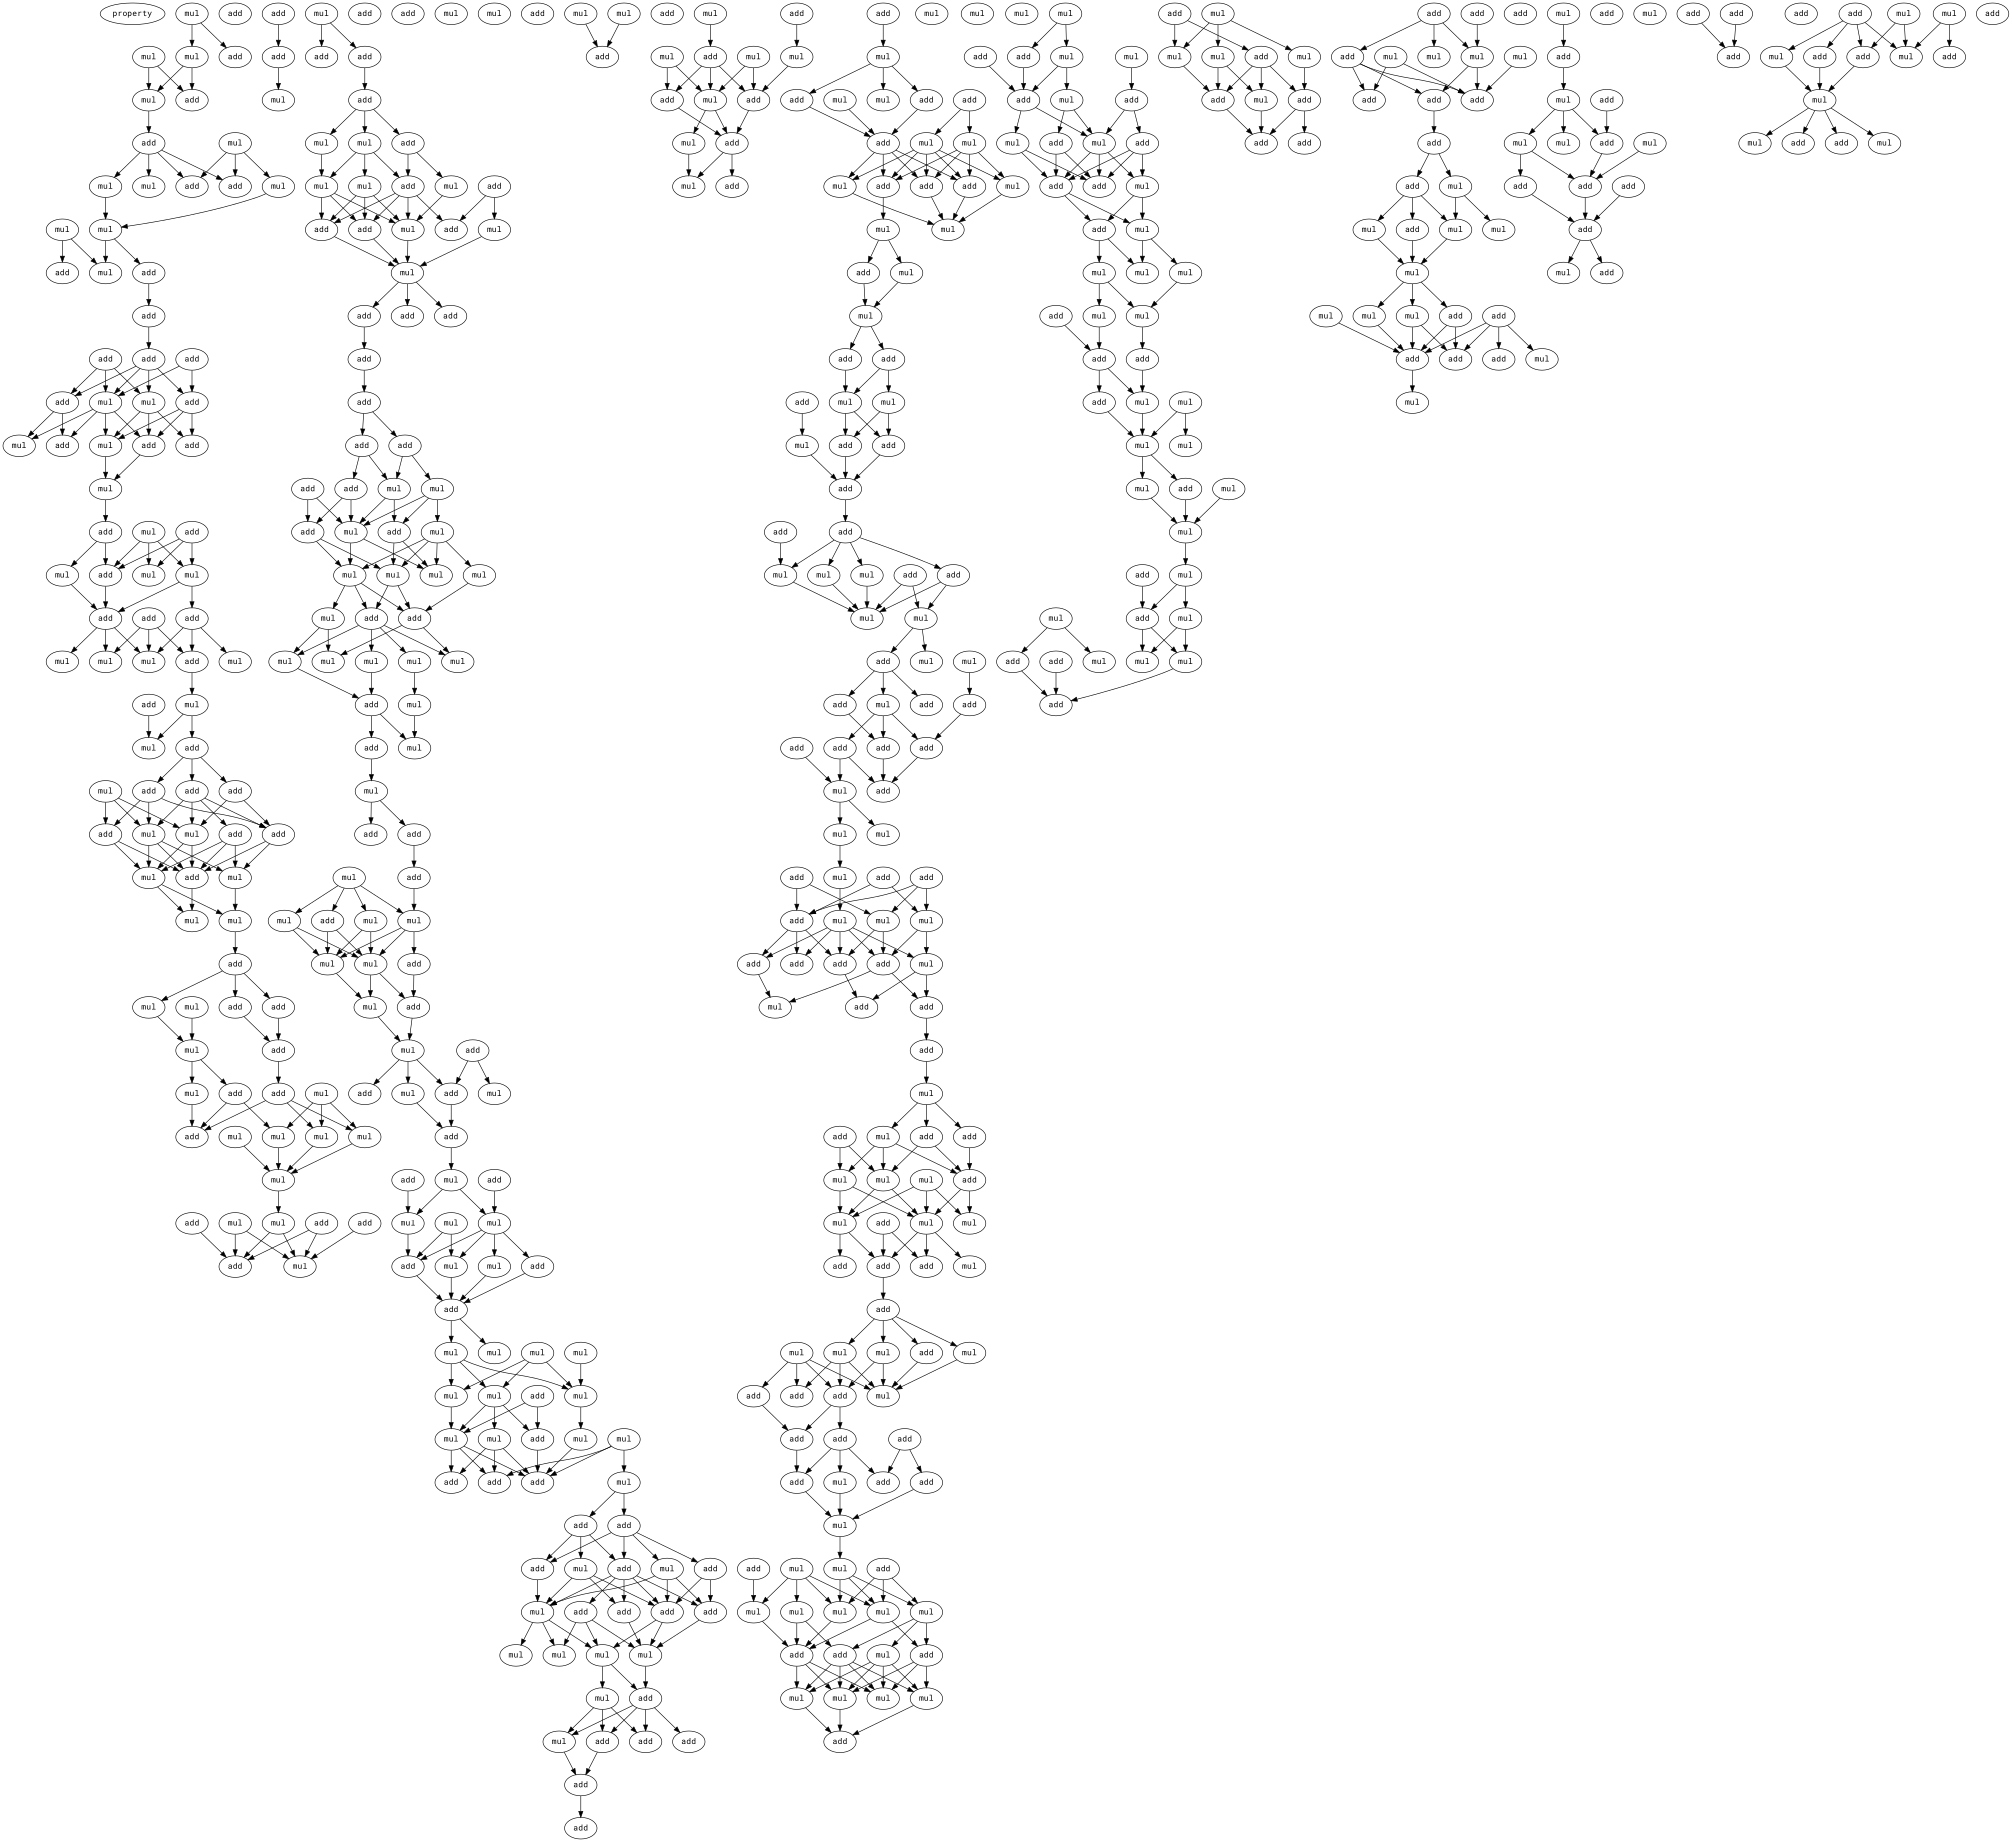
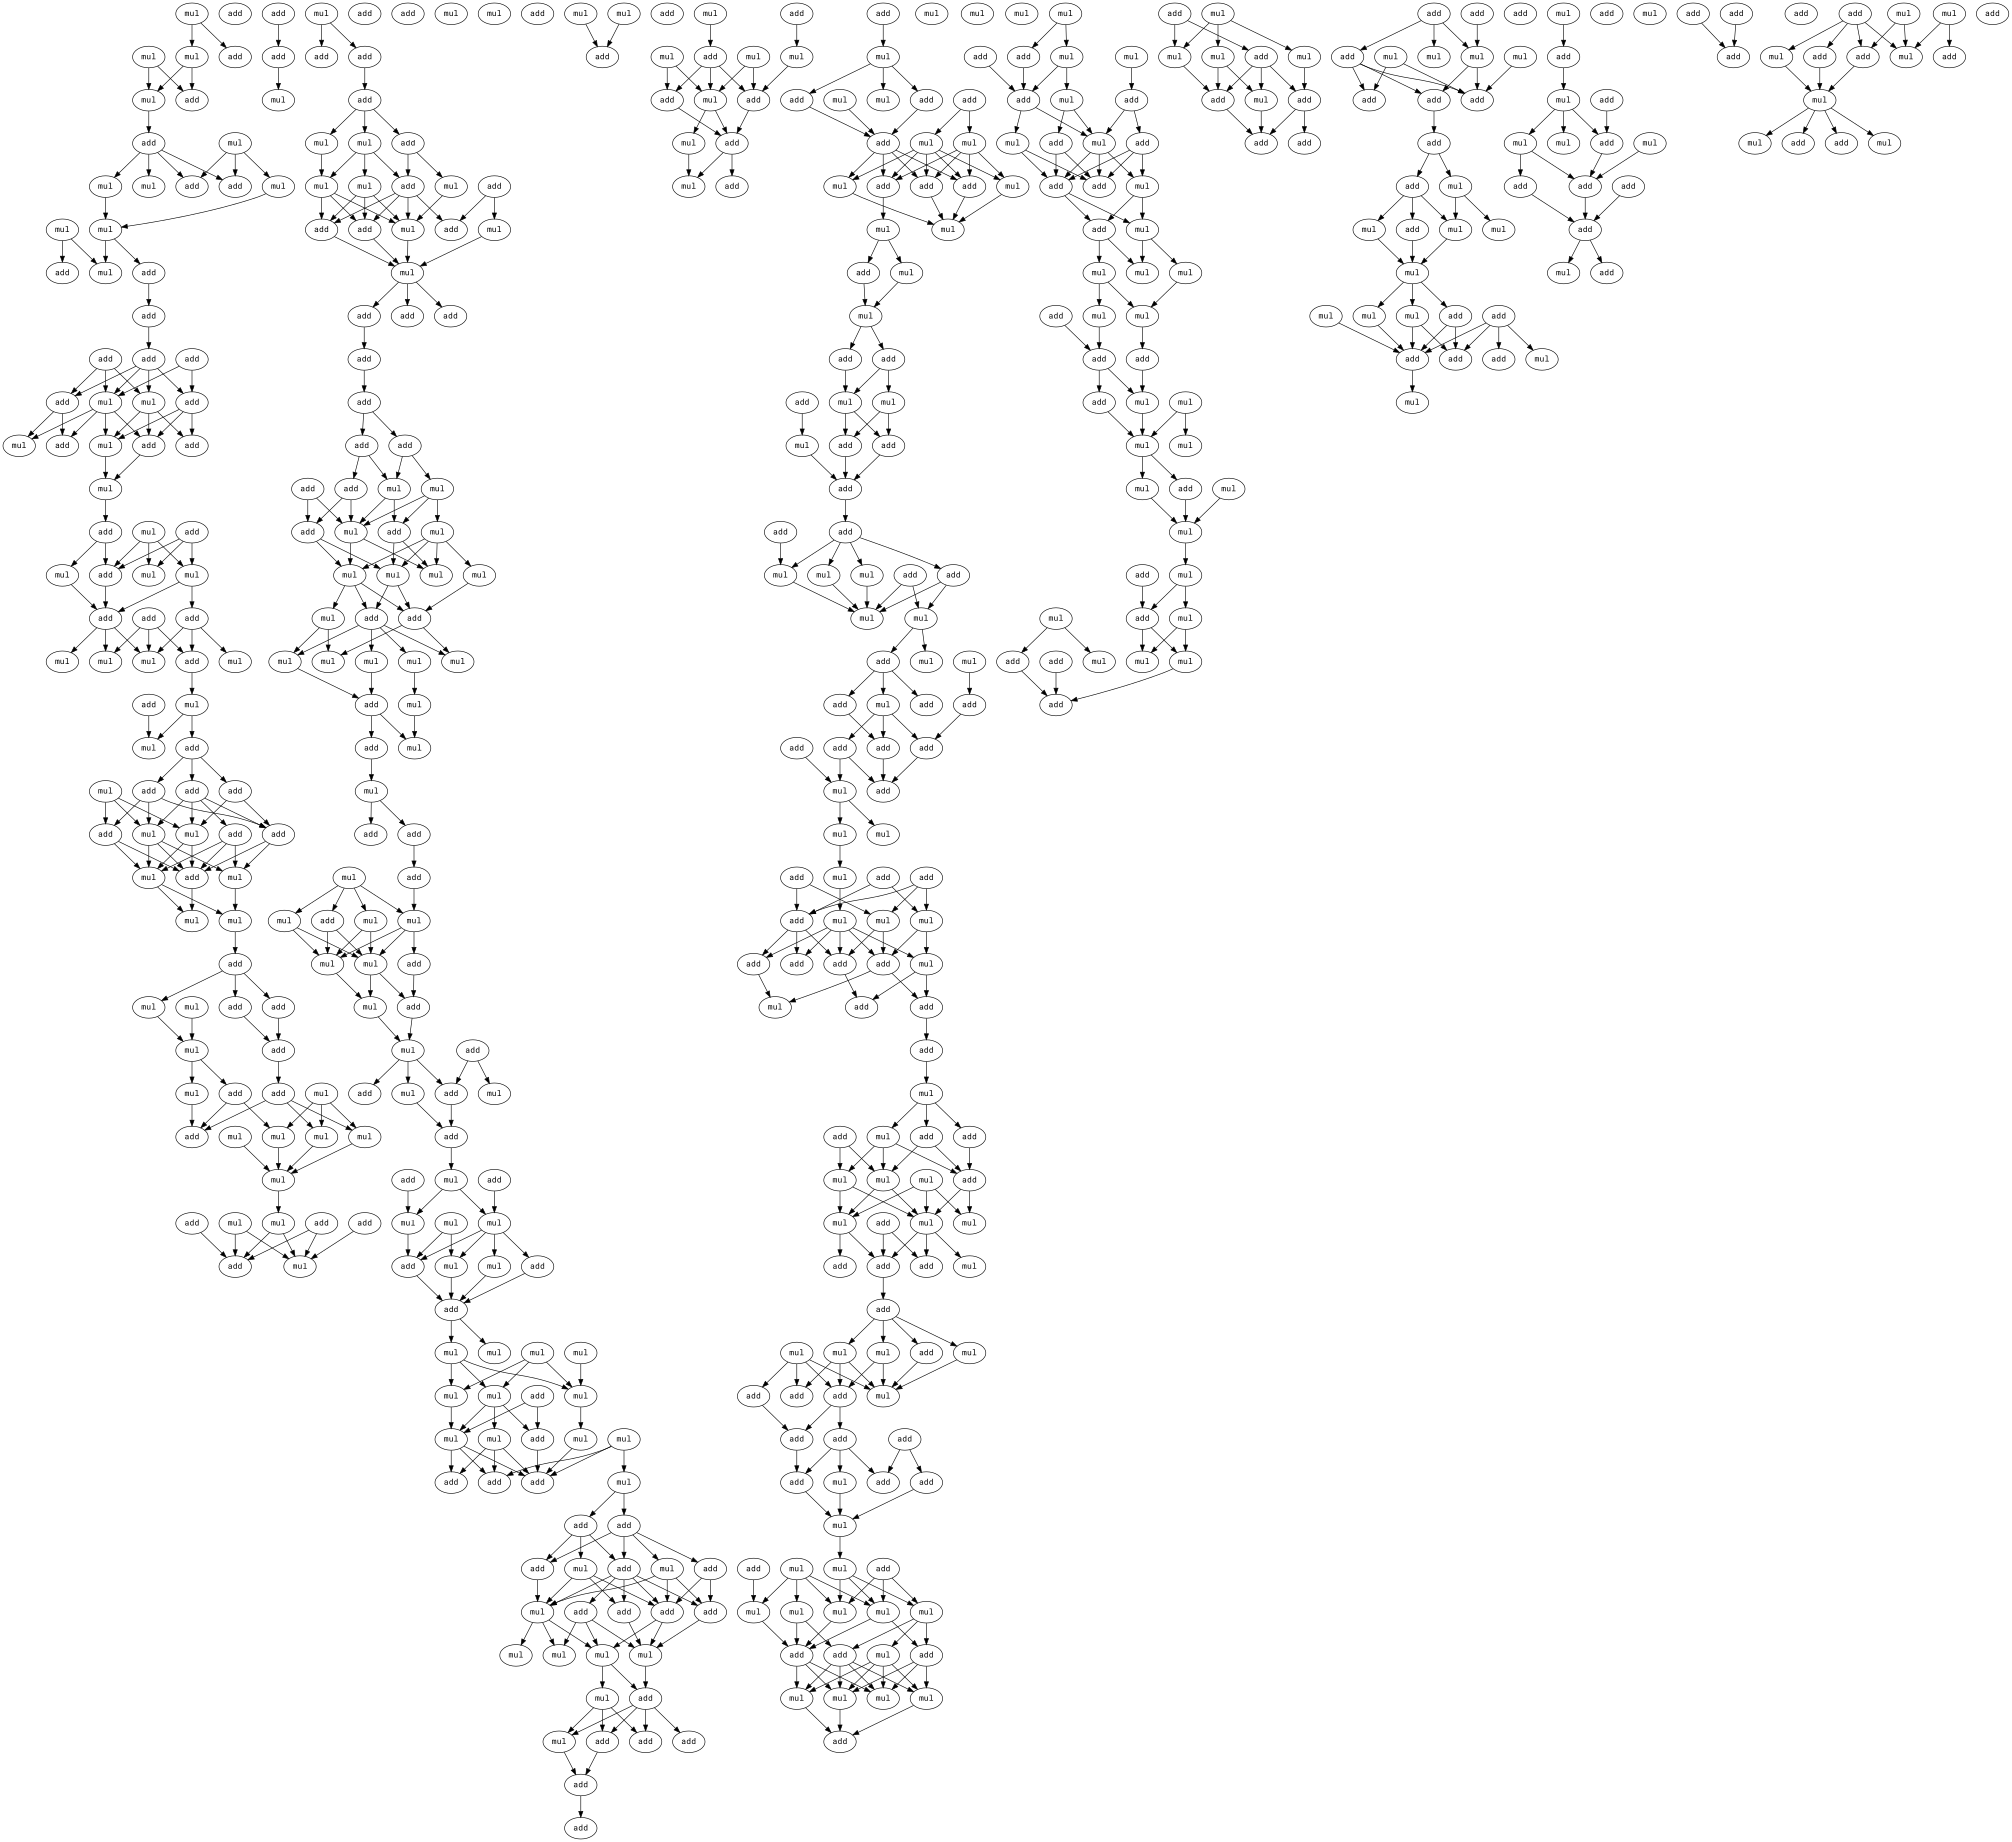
(133, 14) -> none
